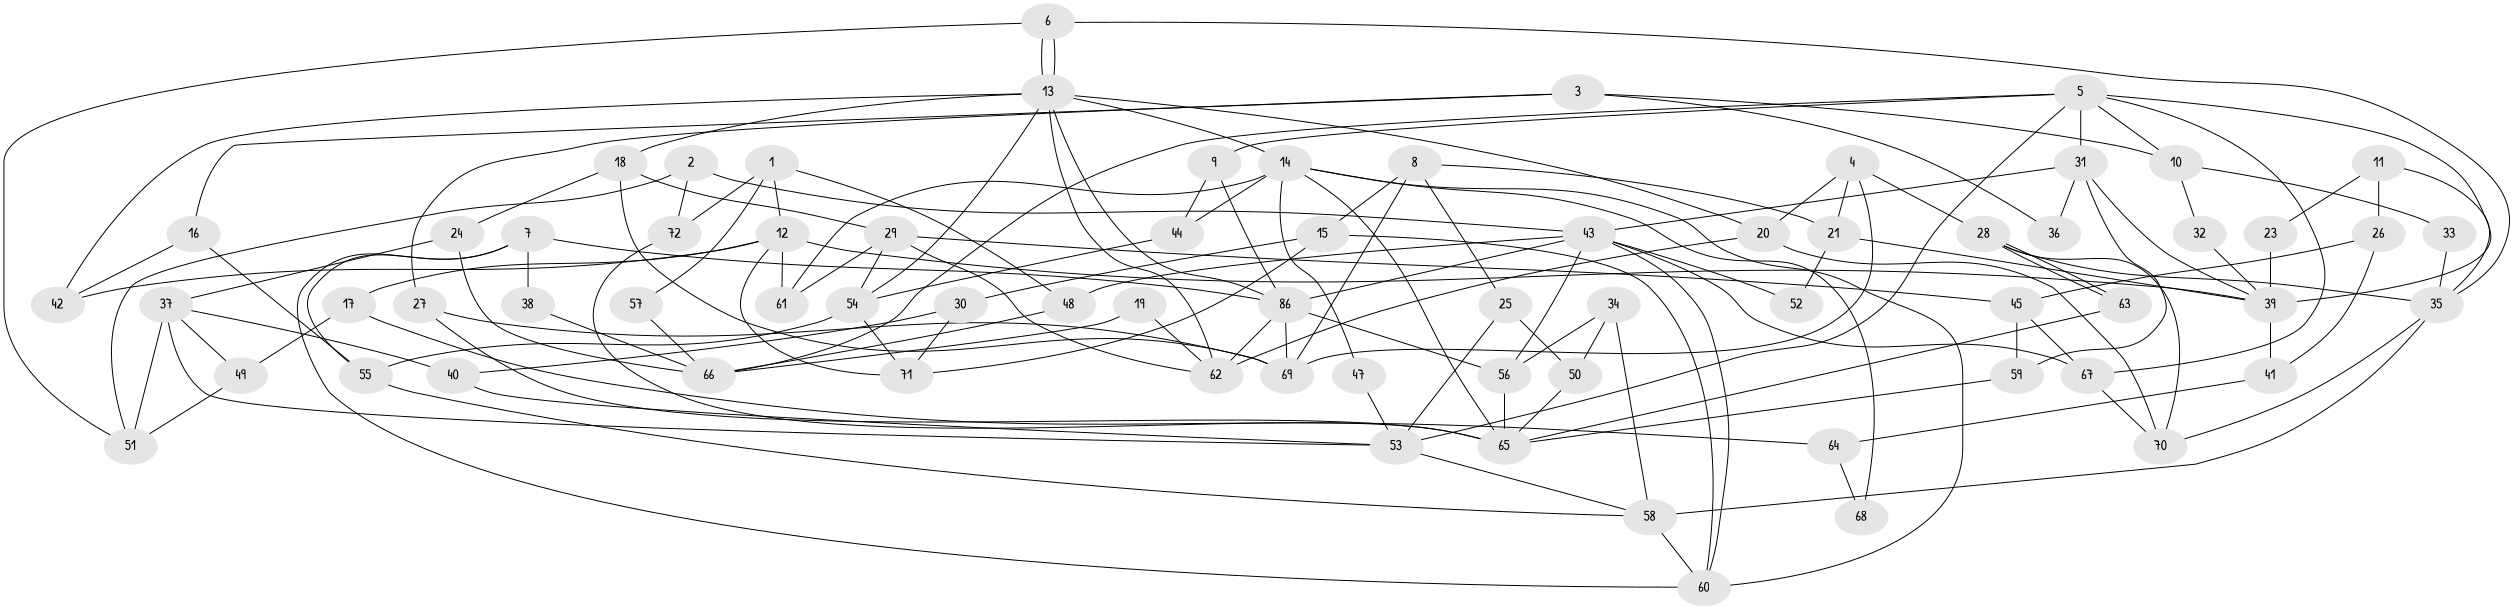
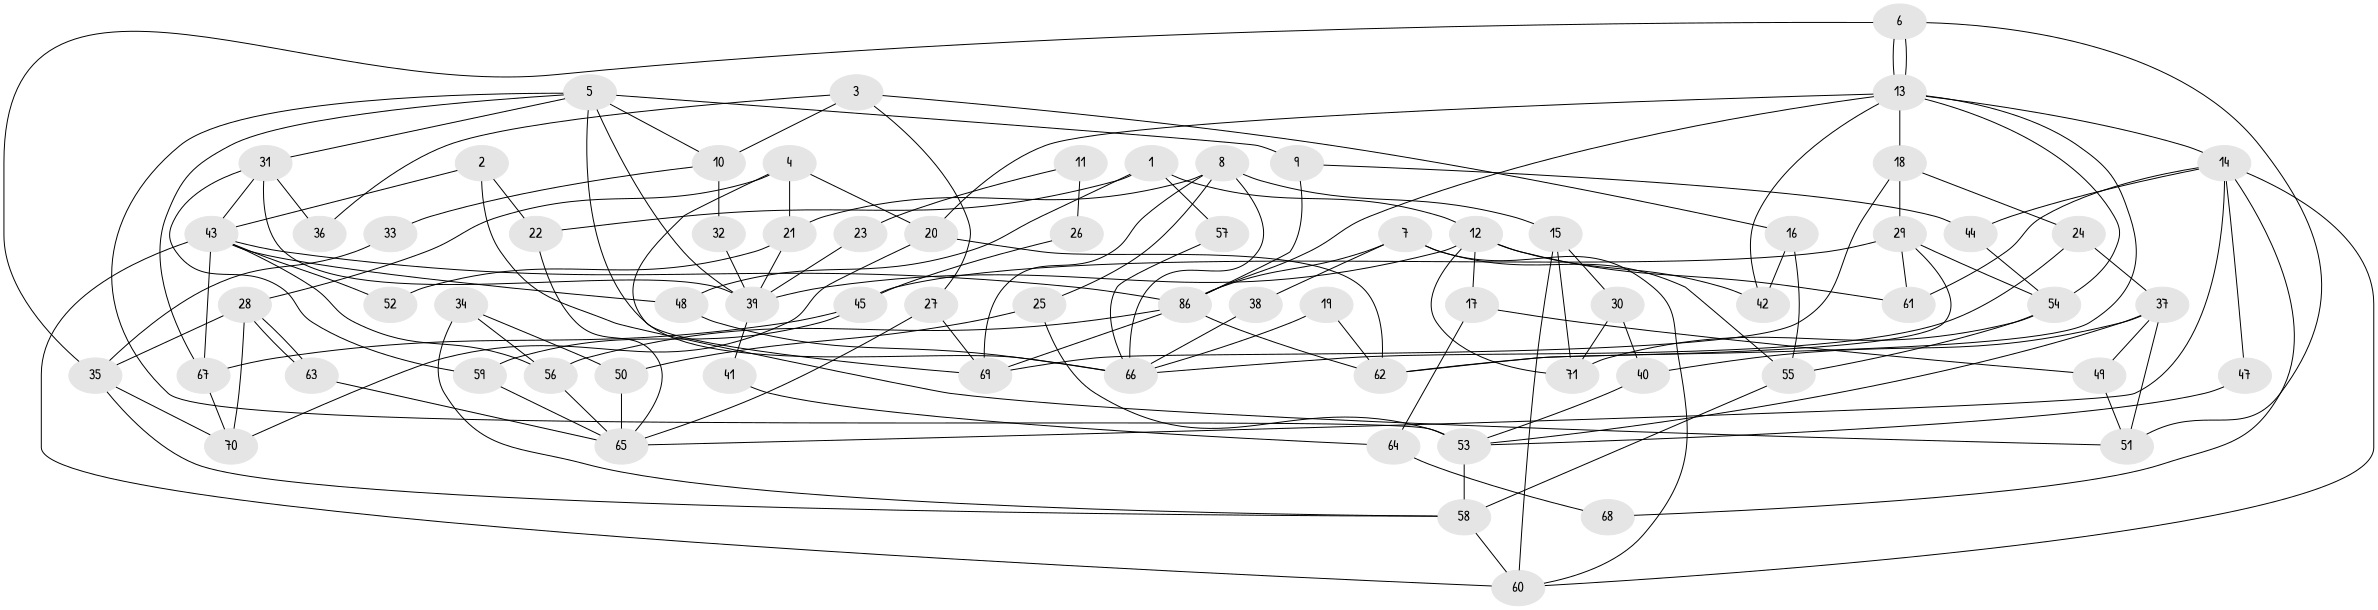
(2470, 199) -> none
(675, 234) -> (536, 234)
none -> (1208, 271)
(2343, 316) -> none
